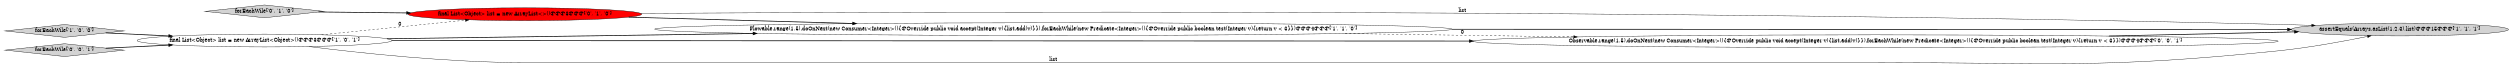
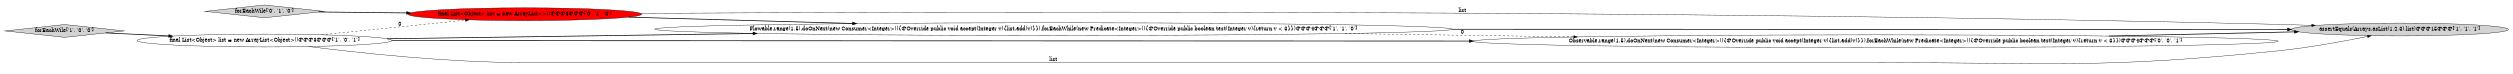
(65, 50) -> none
